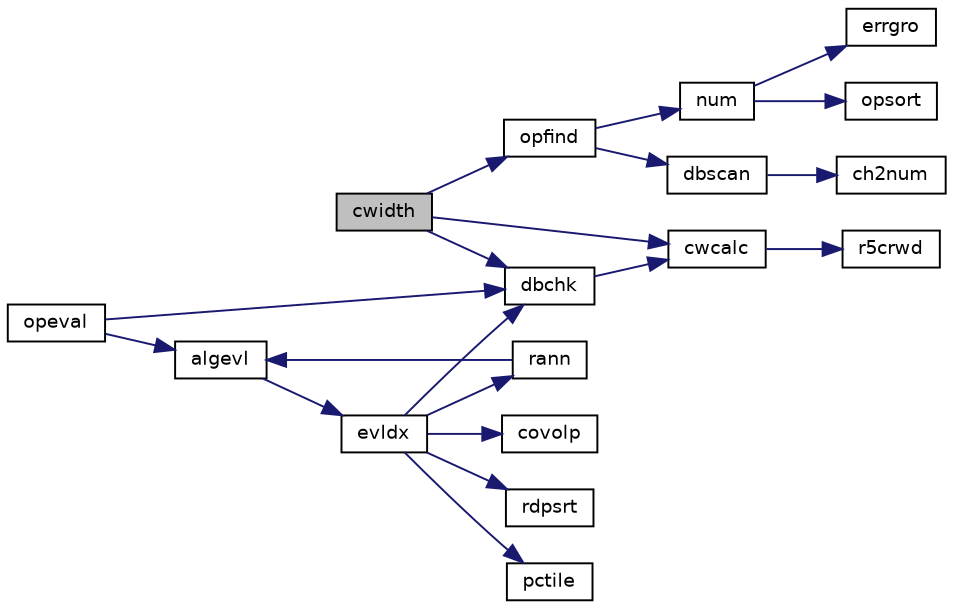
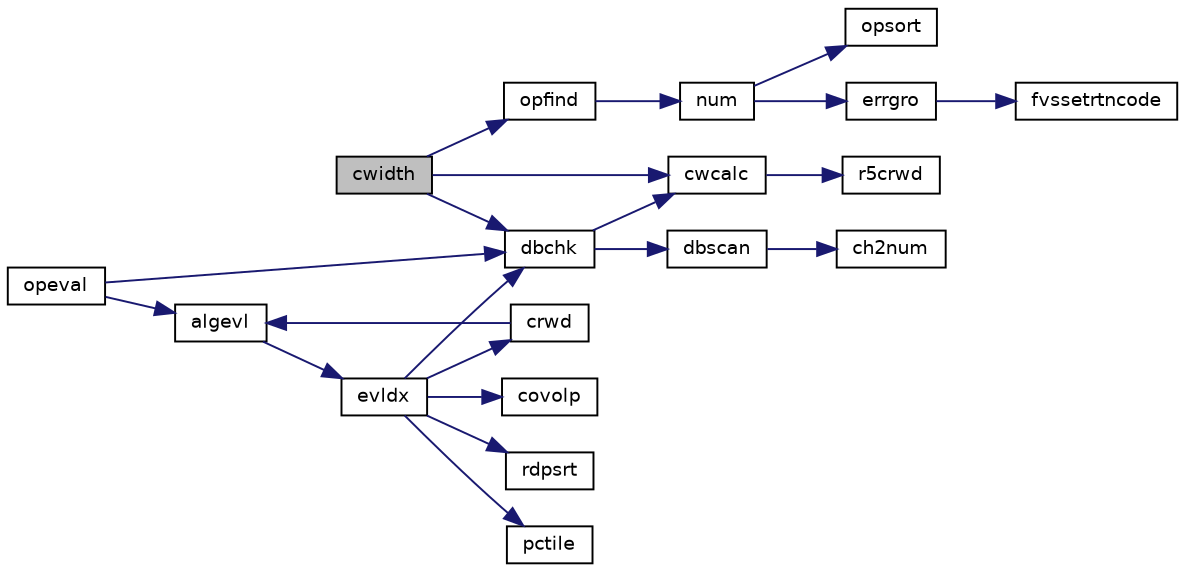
none -> (1096, 101)
(622, 154) -> (621, 249)
(550, 360) -> (550, 323)
